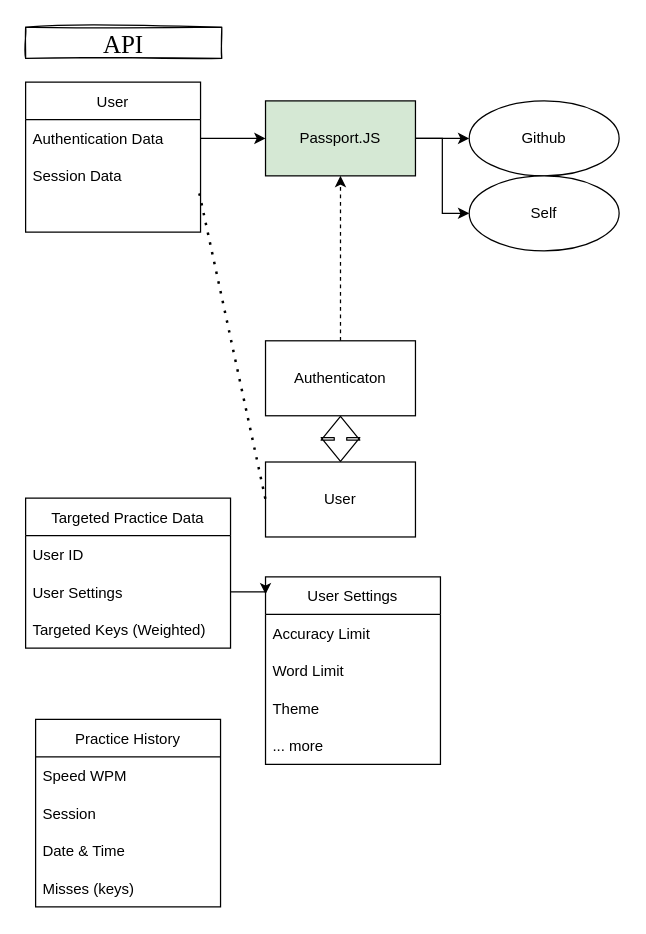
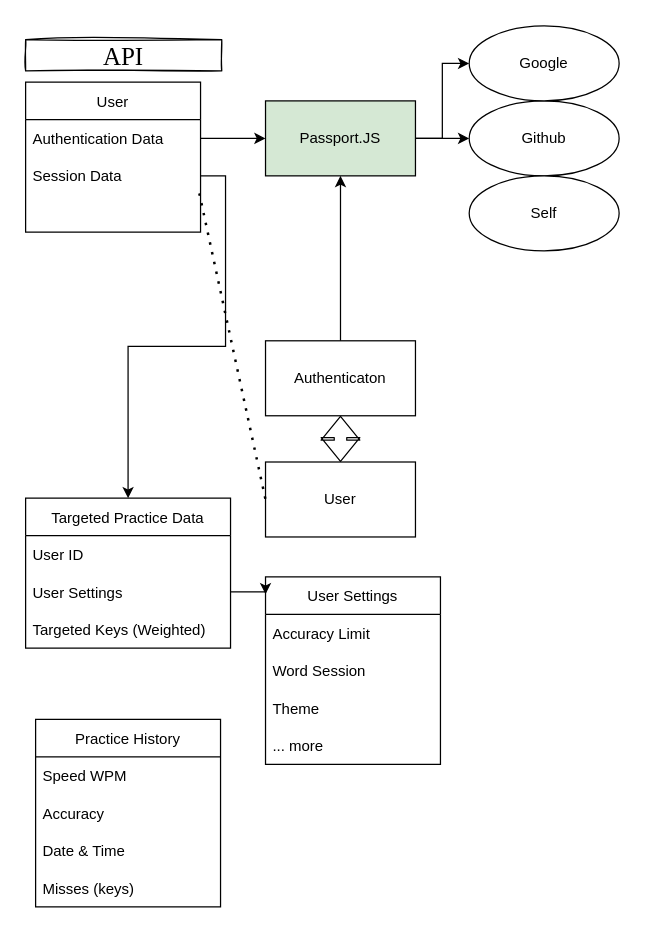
(124, 43) -> (124, 55)
none -> (544, 63)
none -> (443, 91)
(443, 186) -> none
(341, 261) -> (341, 261)
none -> (128, 359)
(309, 671) -> (319, 671)
(70, 814) -> (76, 814)
